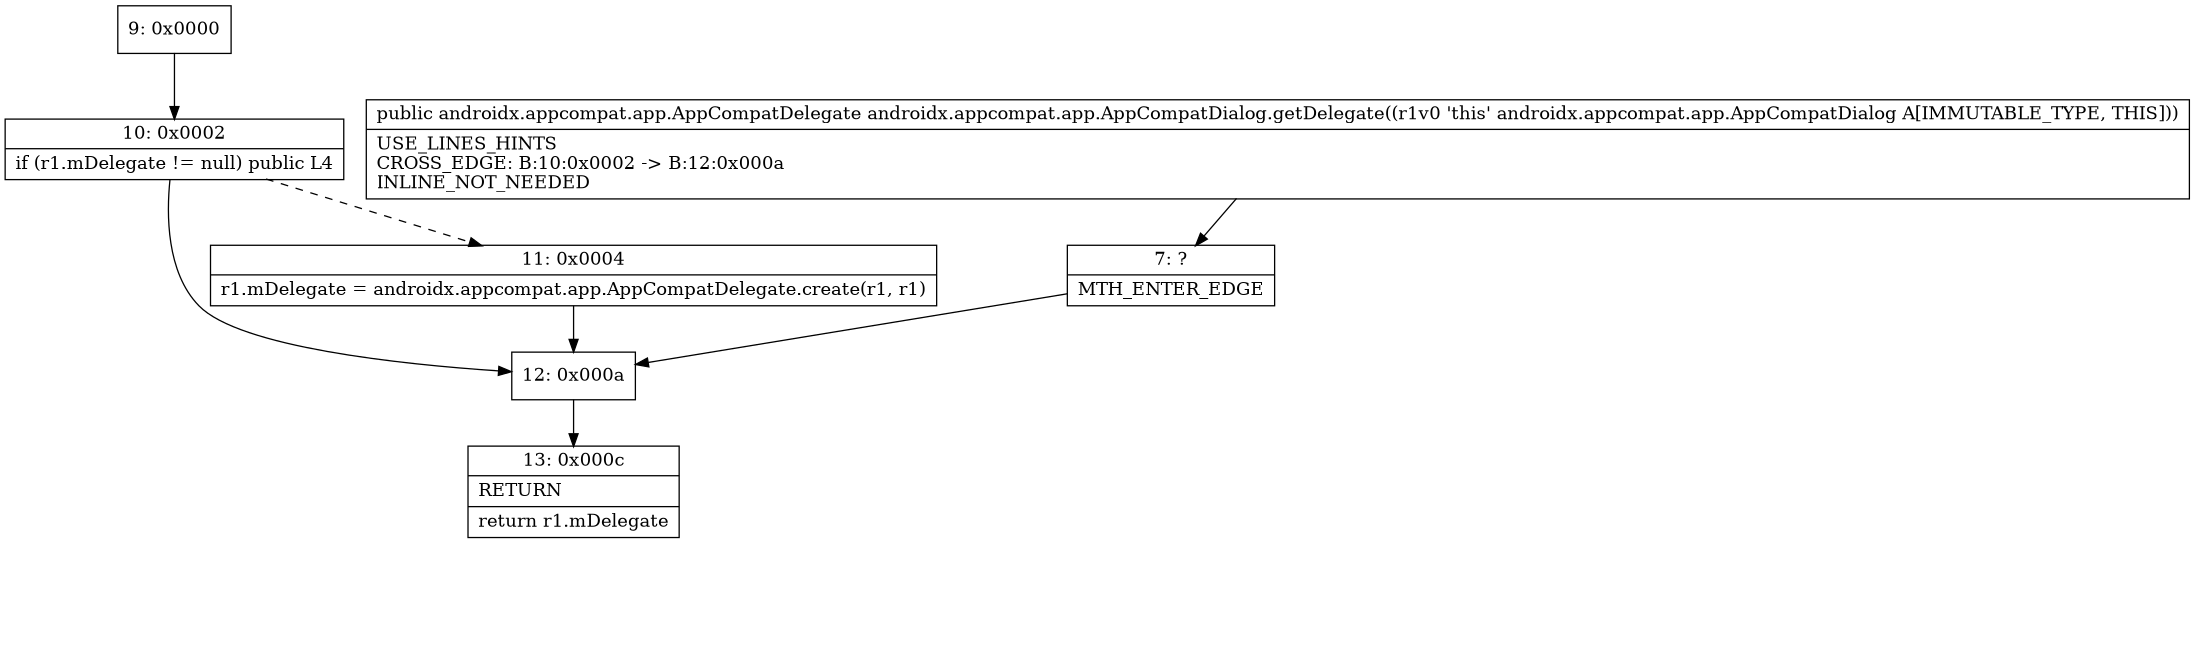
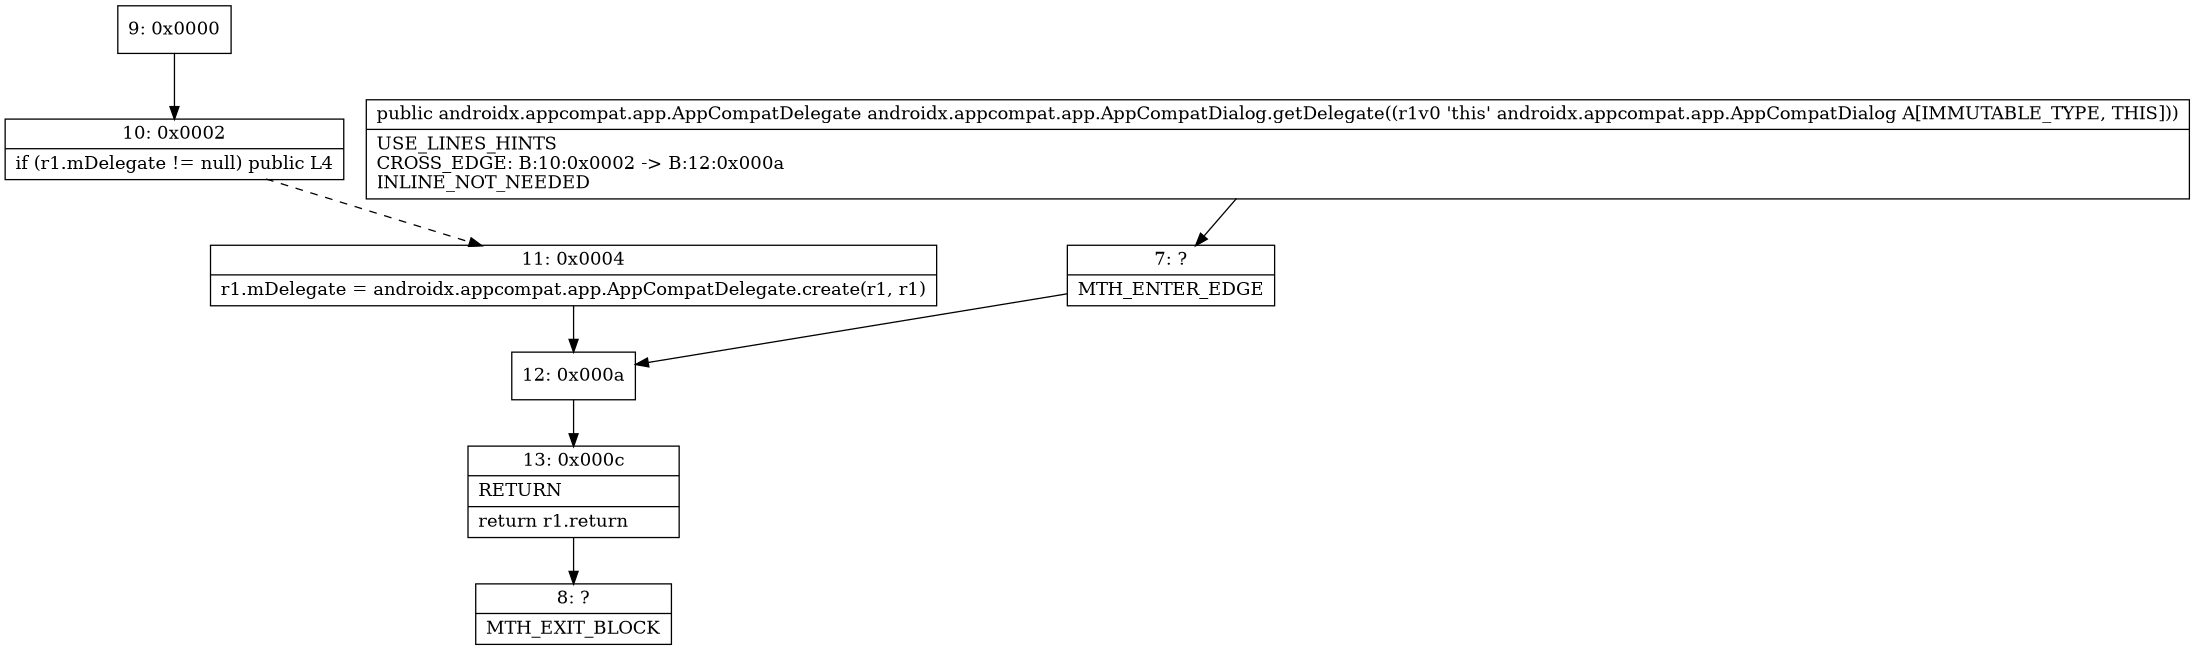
(279, 341) -> none
(574, 521) -> (554, 521)
none -> (574, 614)
